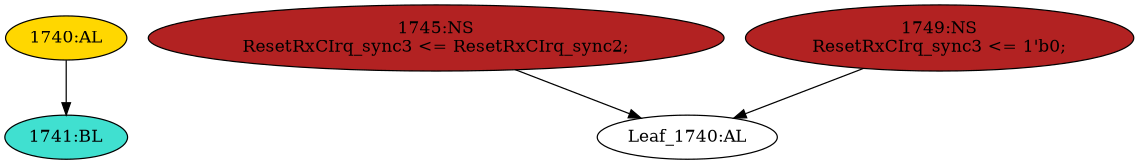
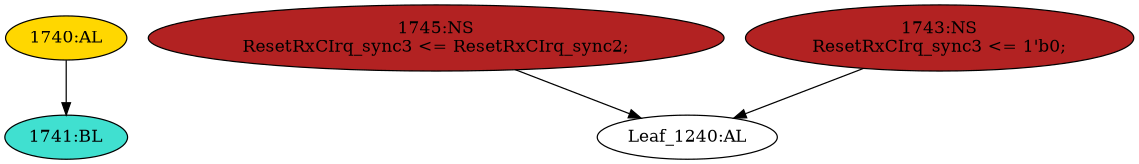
(940, 38) -> (940, 38)
(687, 137) -> (687, 137)
